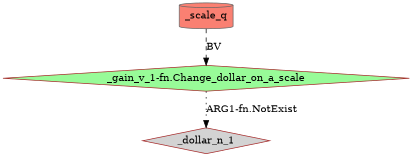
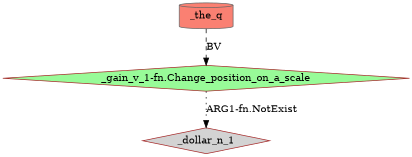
(206, 16) -> (206, 16)
(206, 78) -> (206, 78)
